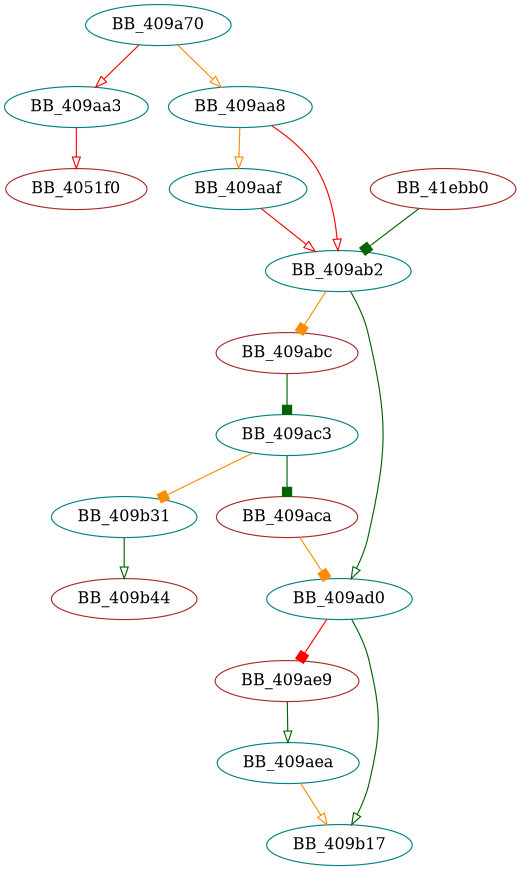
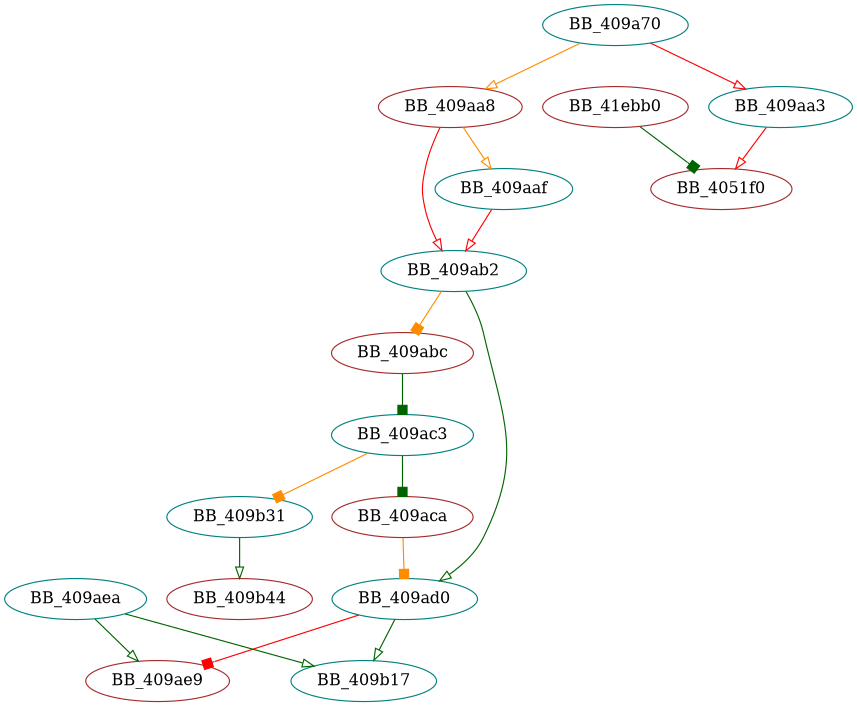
(240, 107) -> (450, 107)
(395, 227) -> (664, 145)
(288, 716) -> (112, 636)
(311, 799) -> (214, 638)
